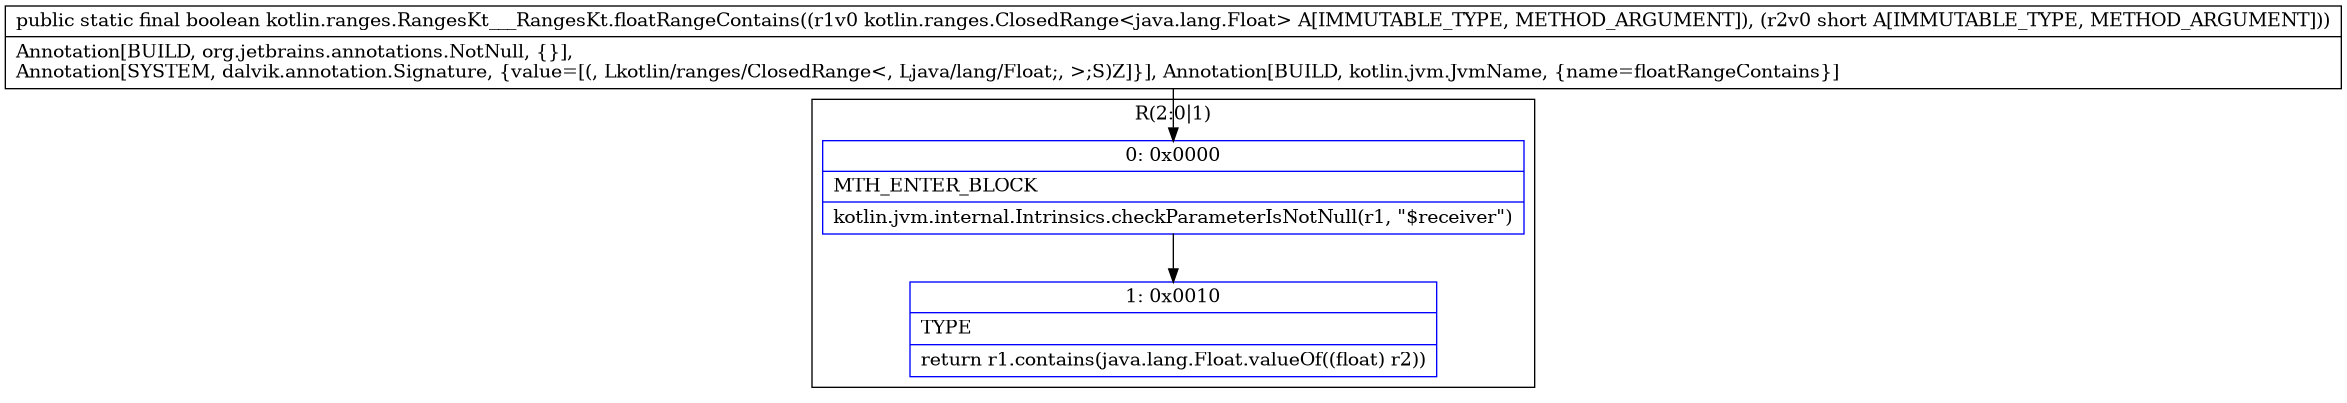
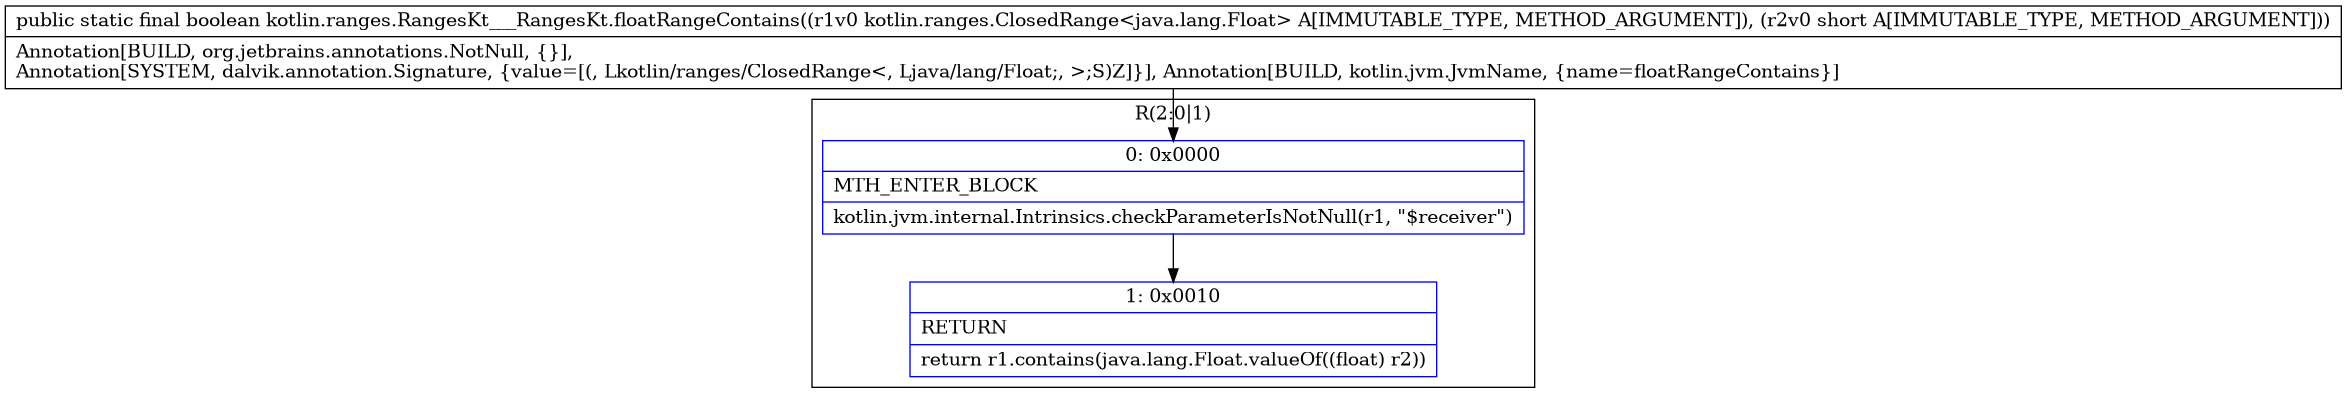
(947, 328) -> (964, 328)
